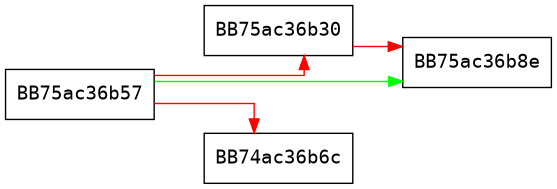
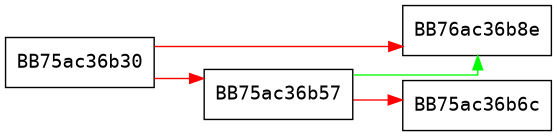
(477, 62) -> (477, 31)
(232, 75) -> (172, 78)
(278, 158) -> (477, 106)
